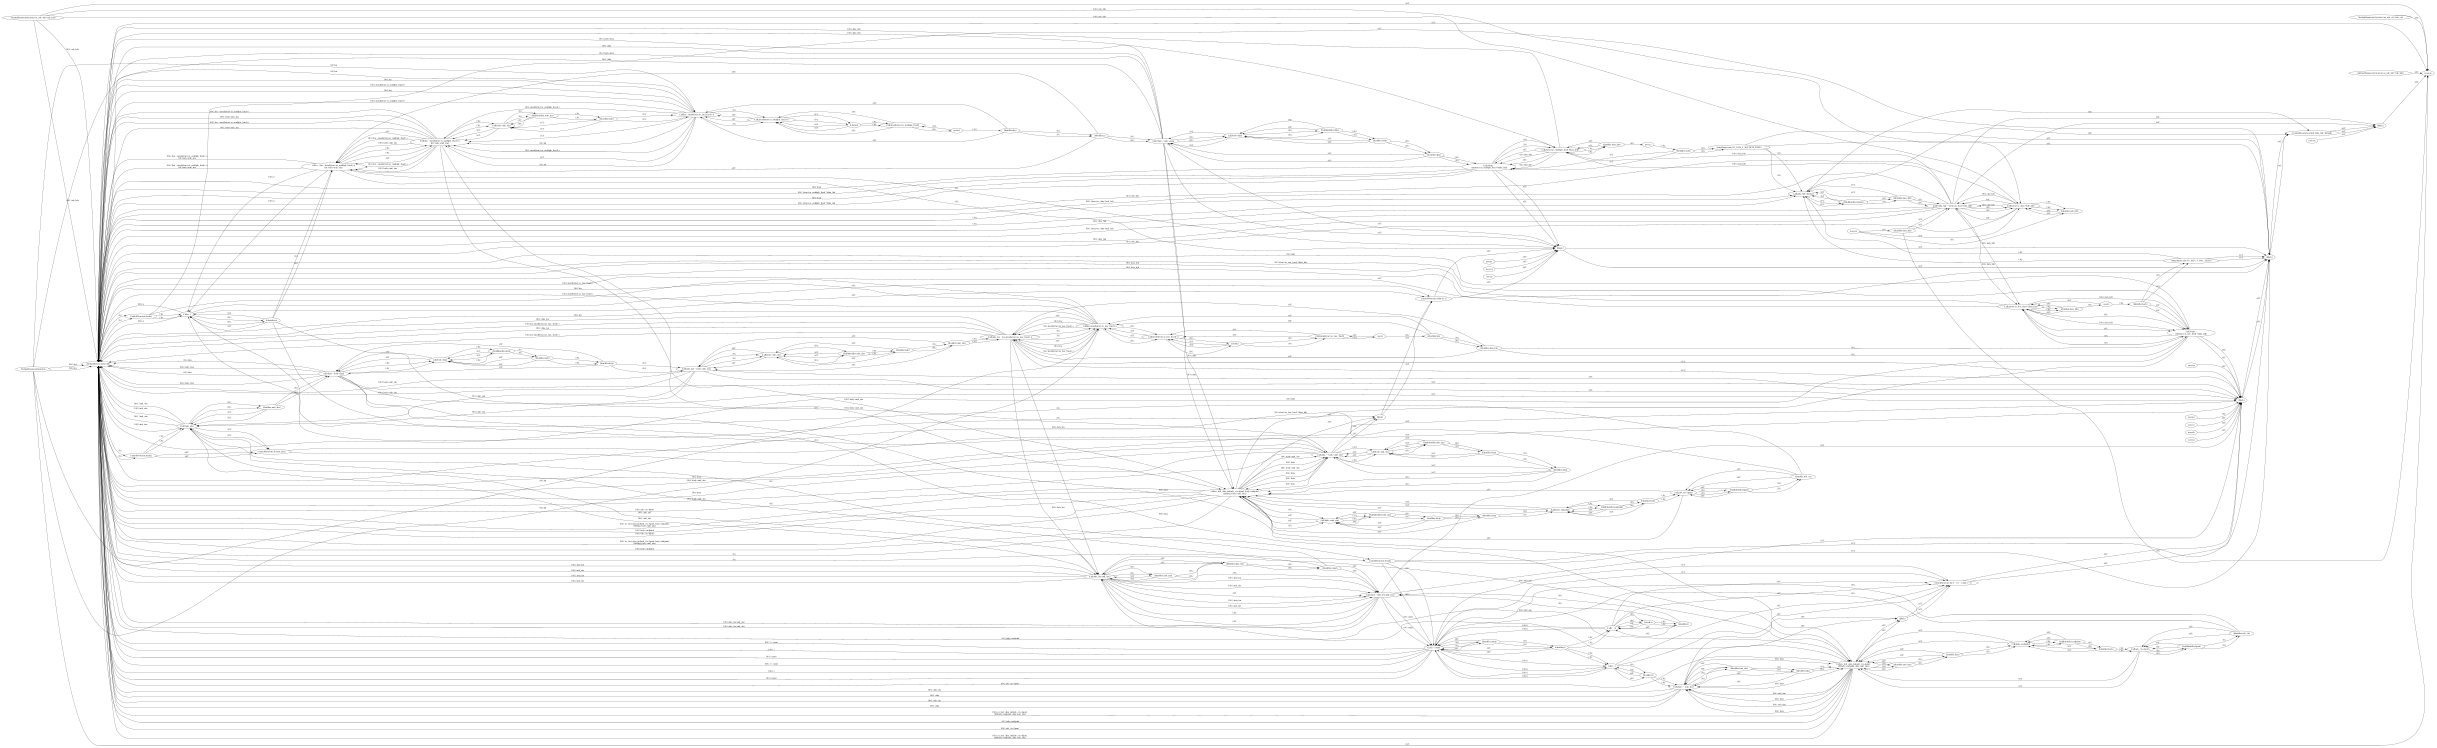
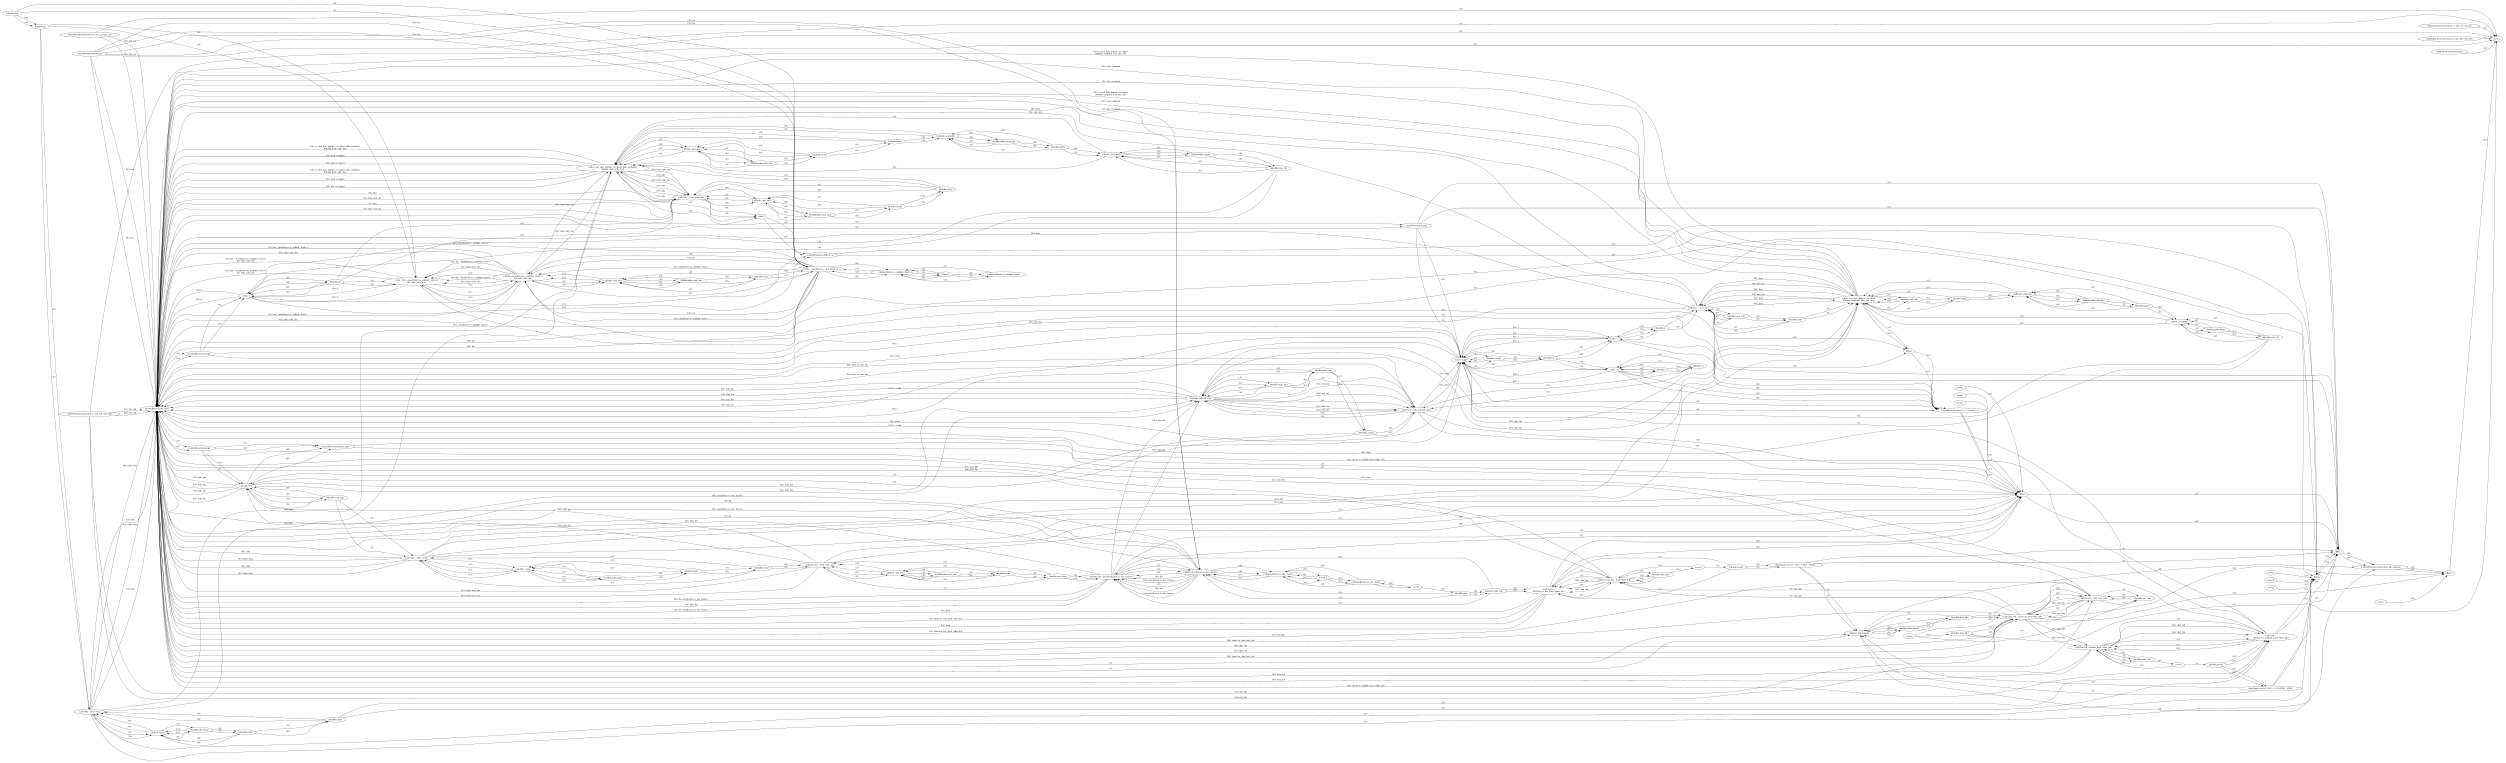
none -> (90, 35)
none -> (2449, 52)
(957, 131) -> none
(2191, 425) -> none
(2191, 440) -> none
none -> (2134, 667)
